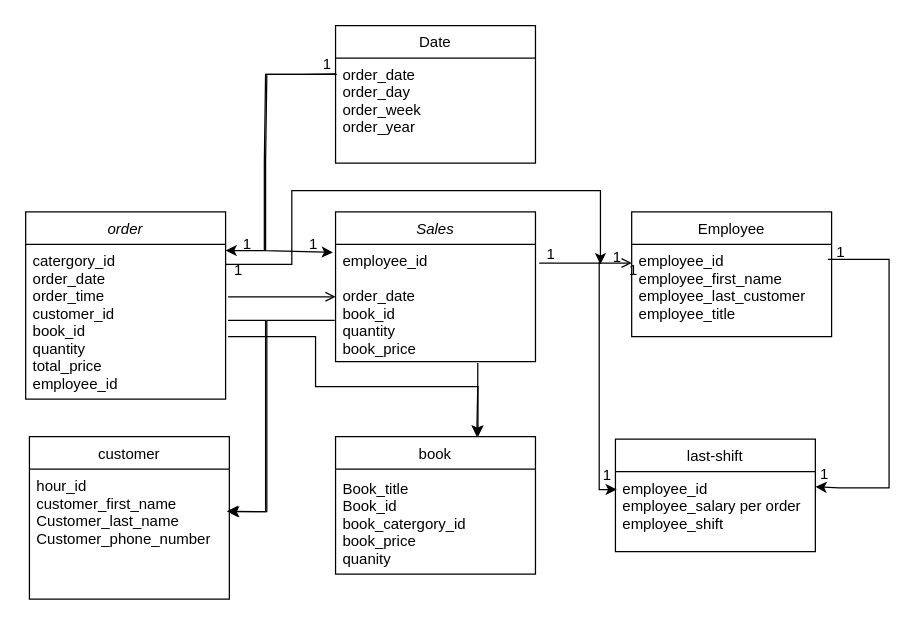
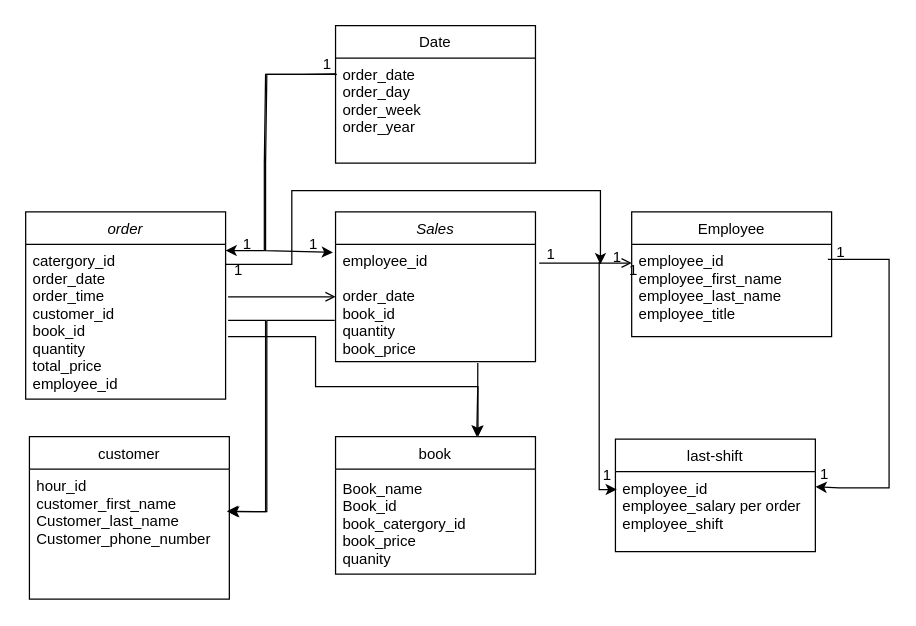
(681, 261) -> (681, 261)
(381, 489) -> (380, 489)
